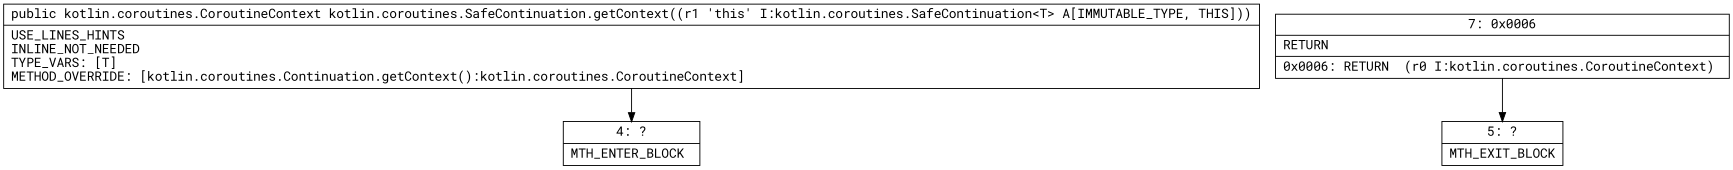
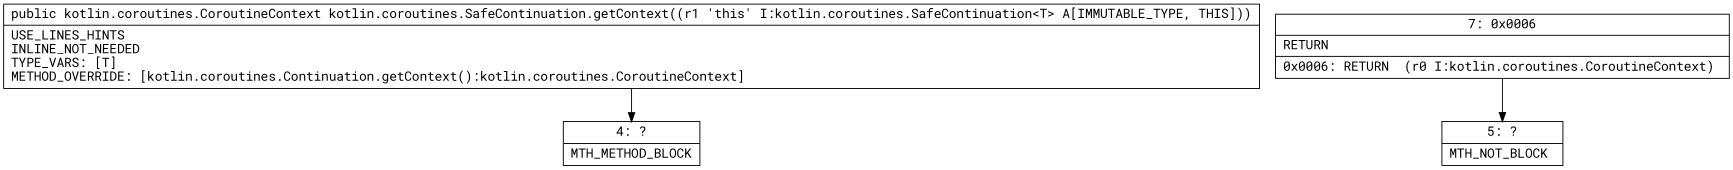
(627, 154) -> (632, 154)
(1502, 154) -> (1499, 154)
